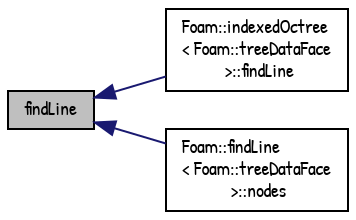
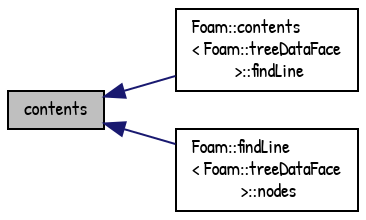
(257, 50) -> (267, 50)
(51, 110) -> (56, 110)
